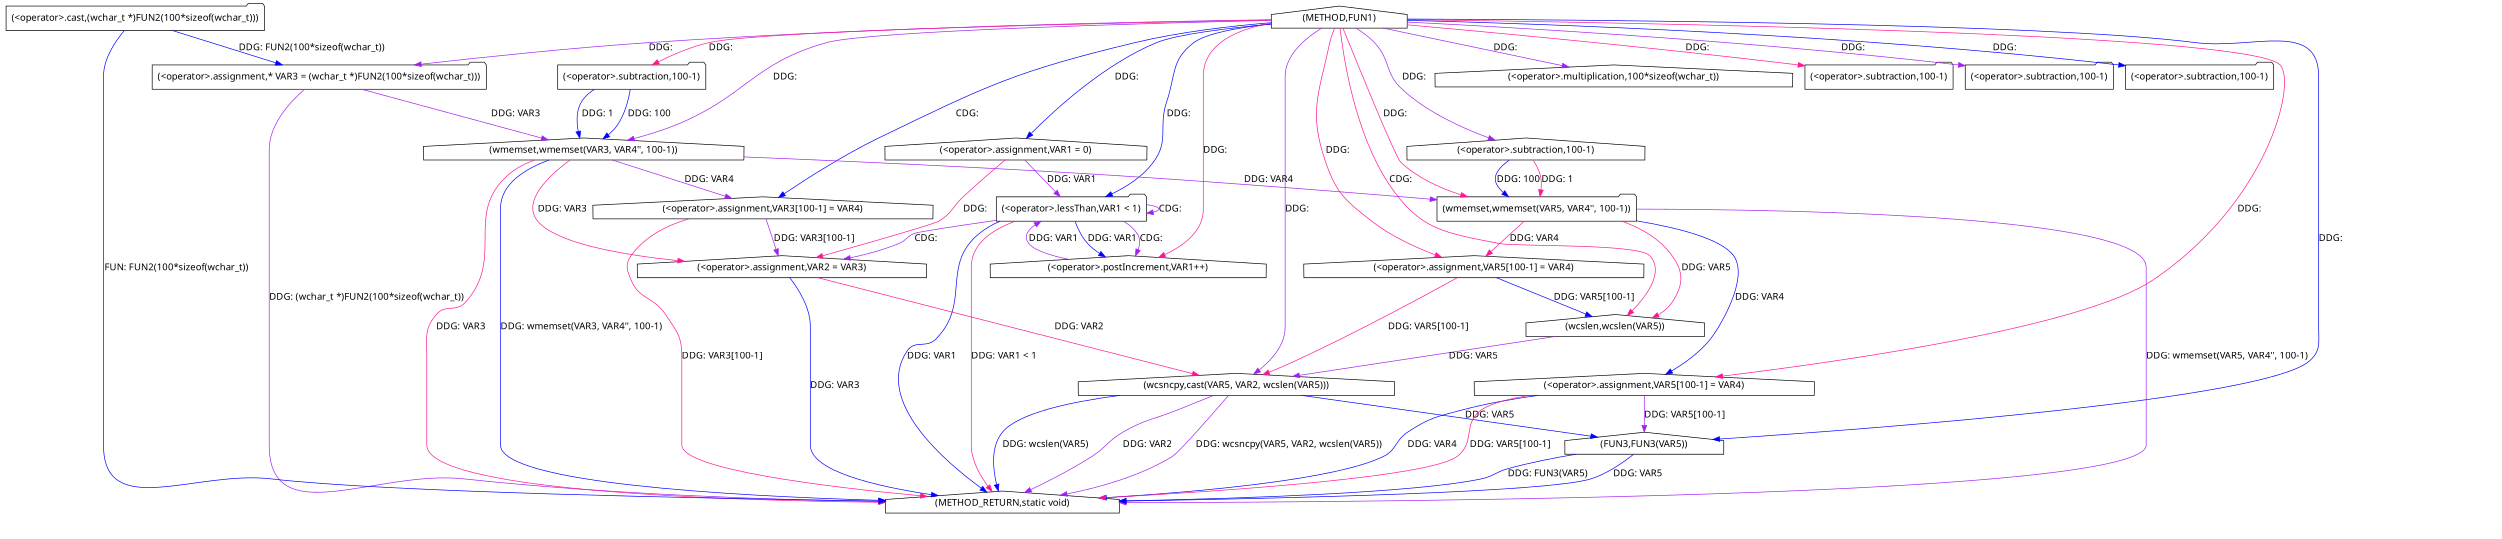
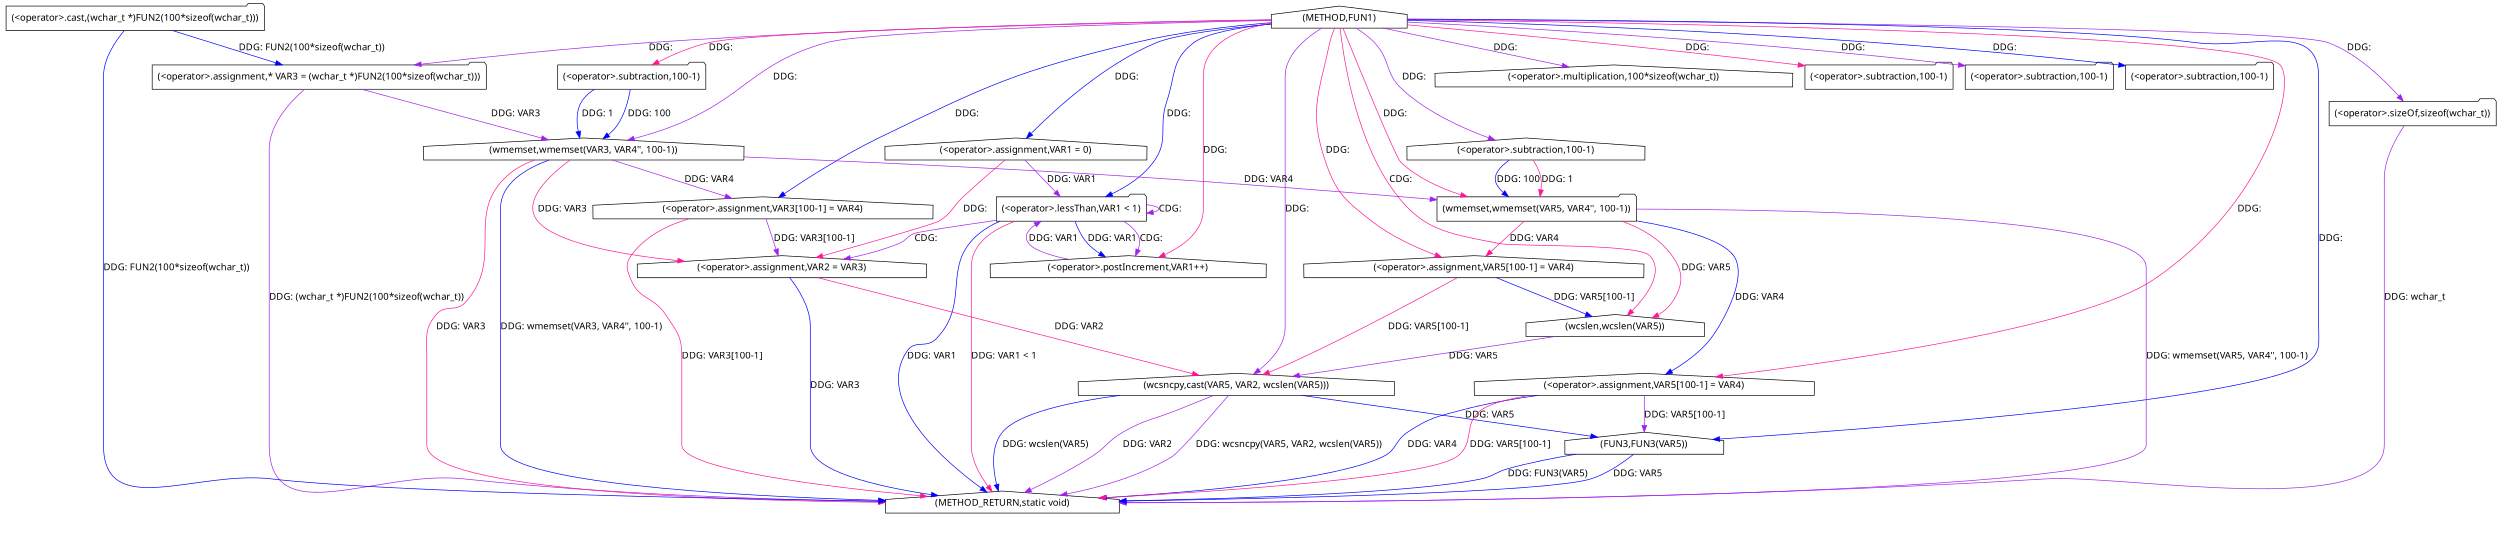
(969, 114) -> (969, 114)
none -> (2413, 114)
(177, 268) -> (177, 268)
